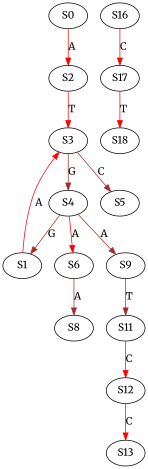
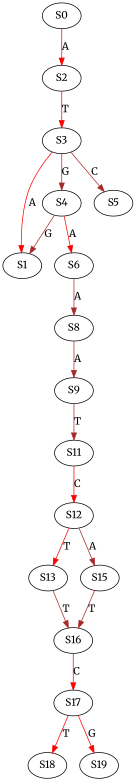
(31, 203) -> (27, 195)
(94, 232) -> (74, 356)
(129, 422) -> (67, 547)
none -> (100, 578)
none -> (59, 606)
none -> (99, 765)
